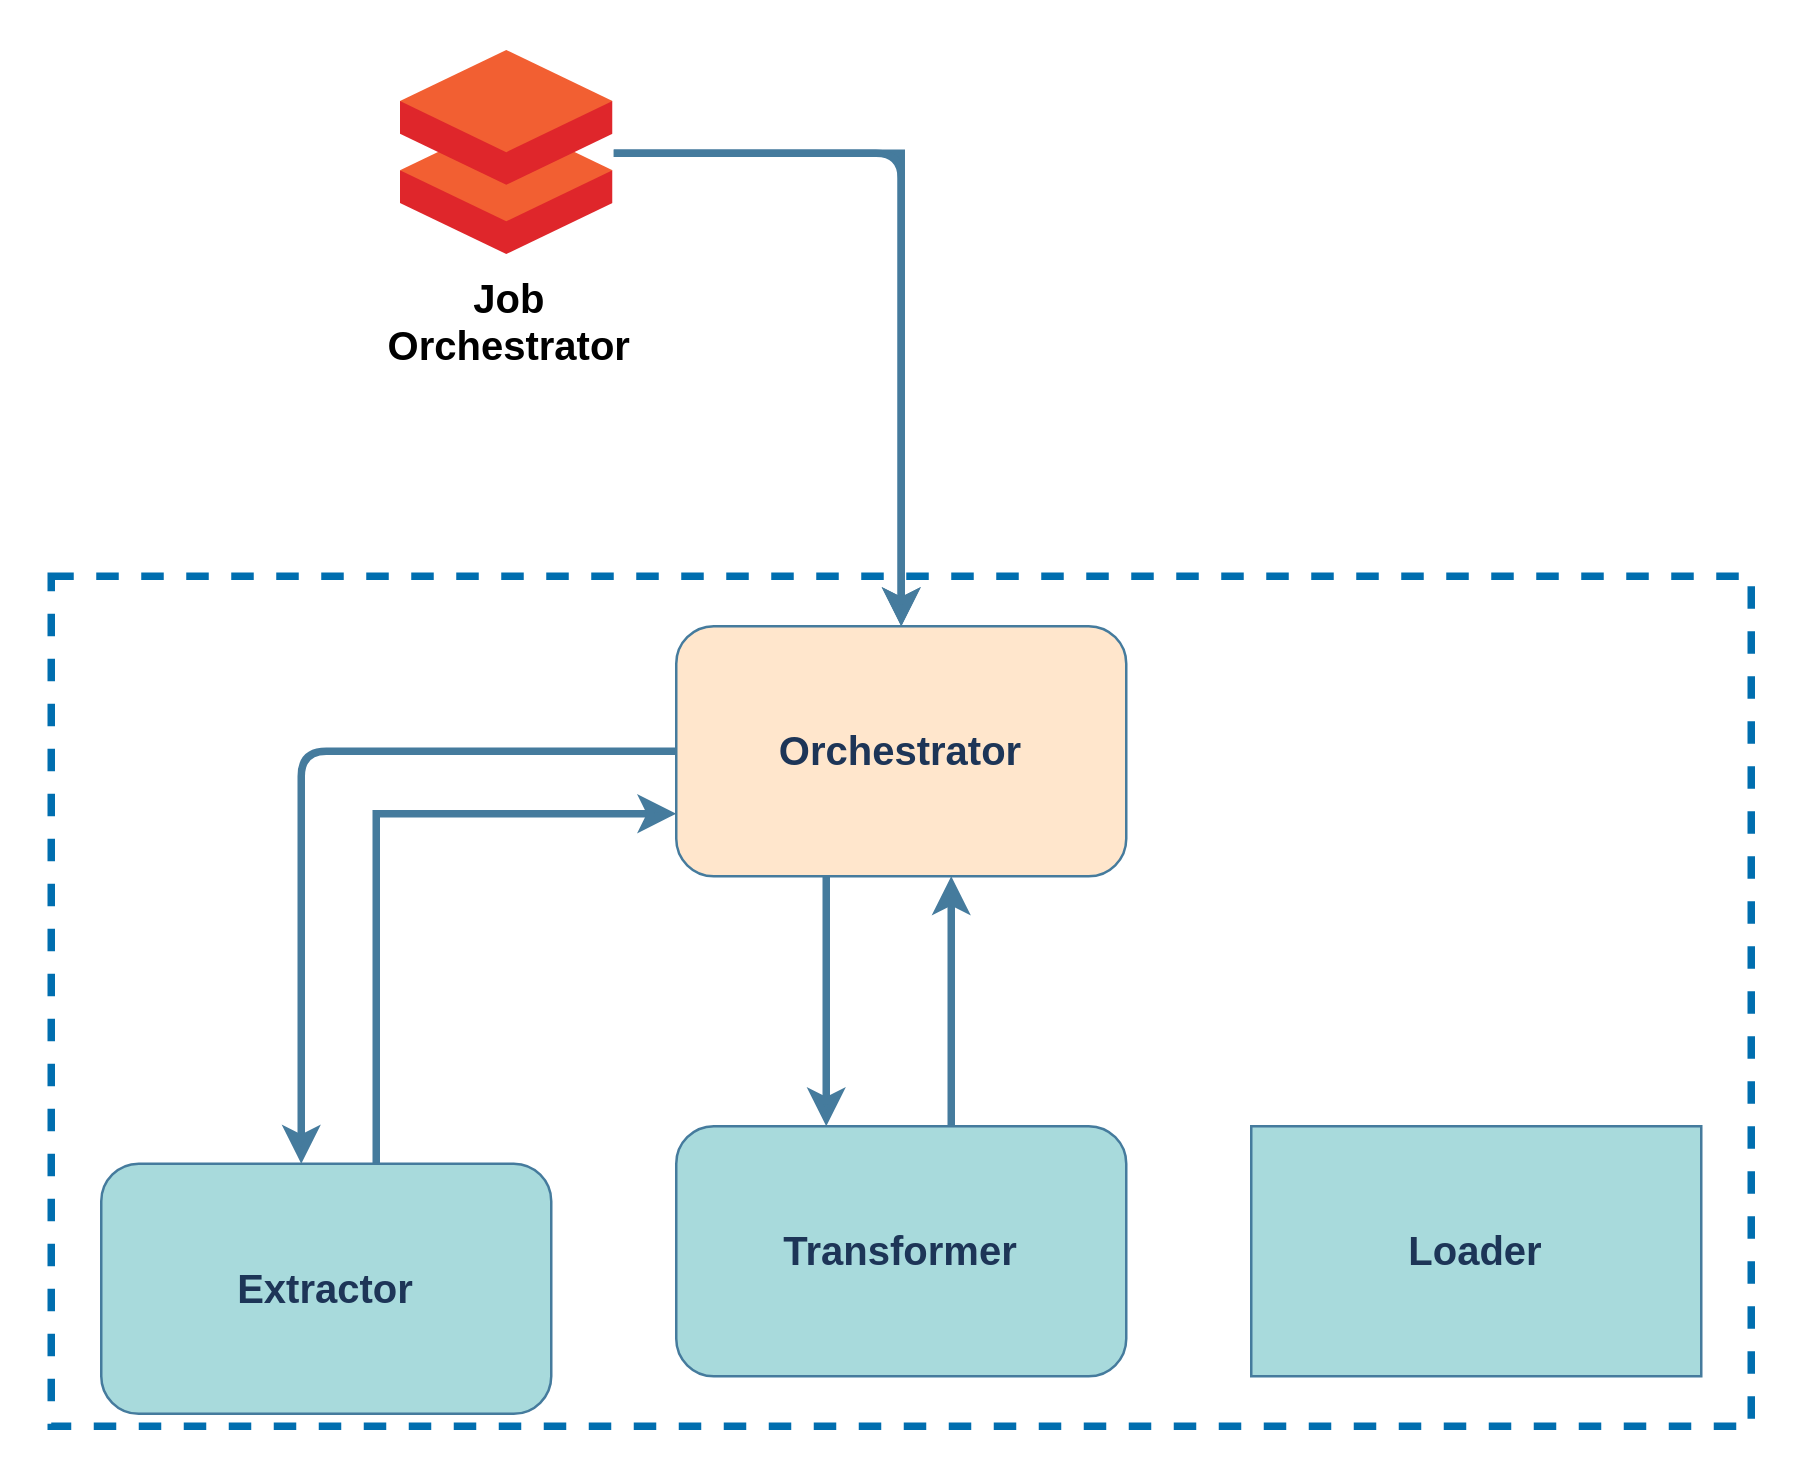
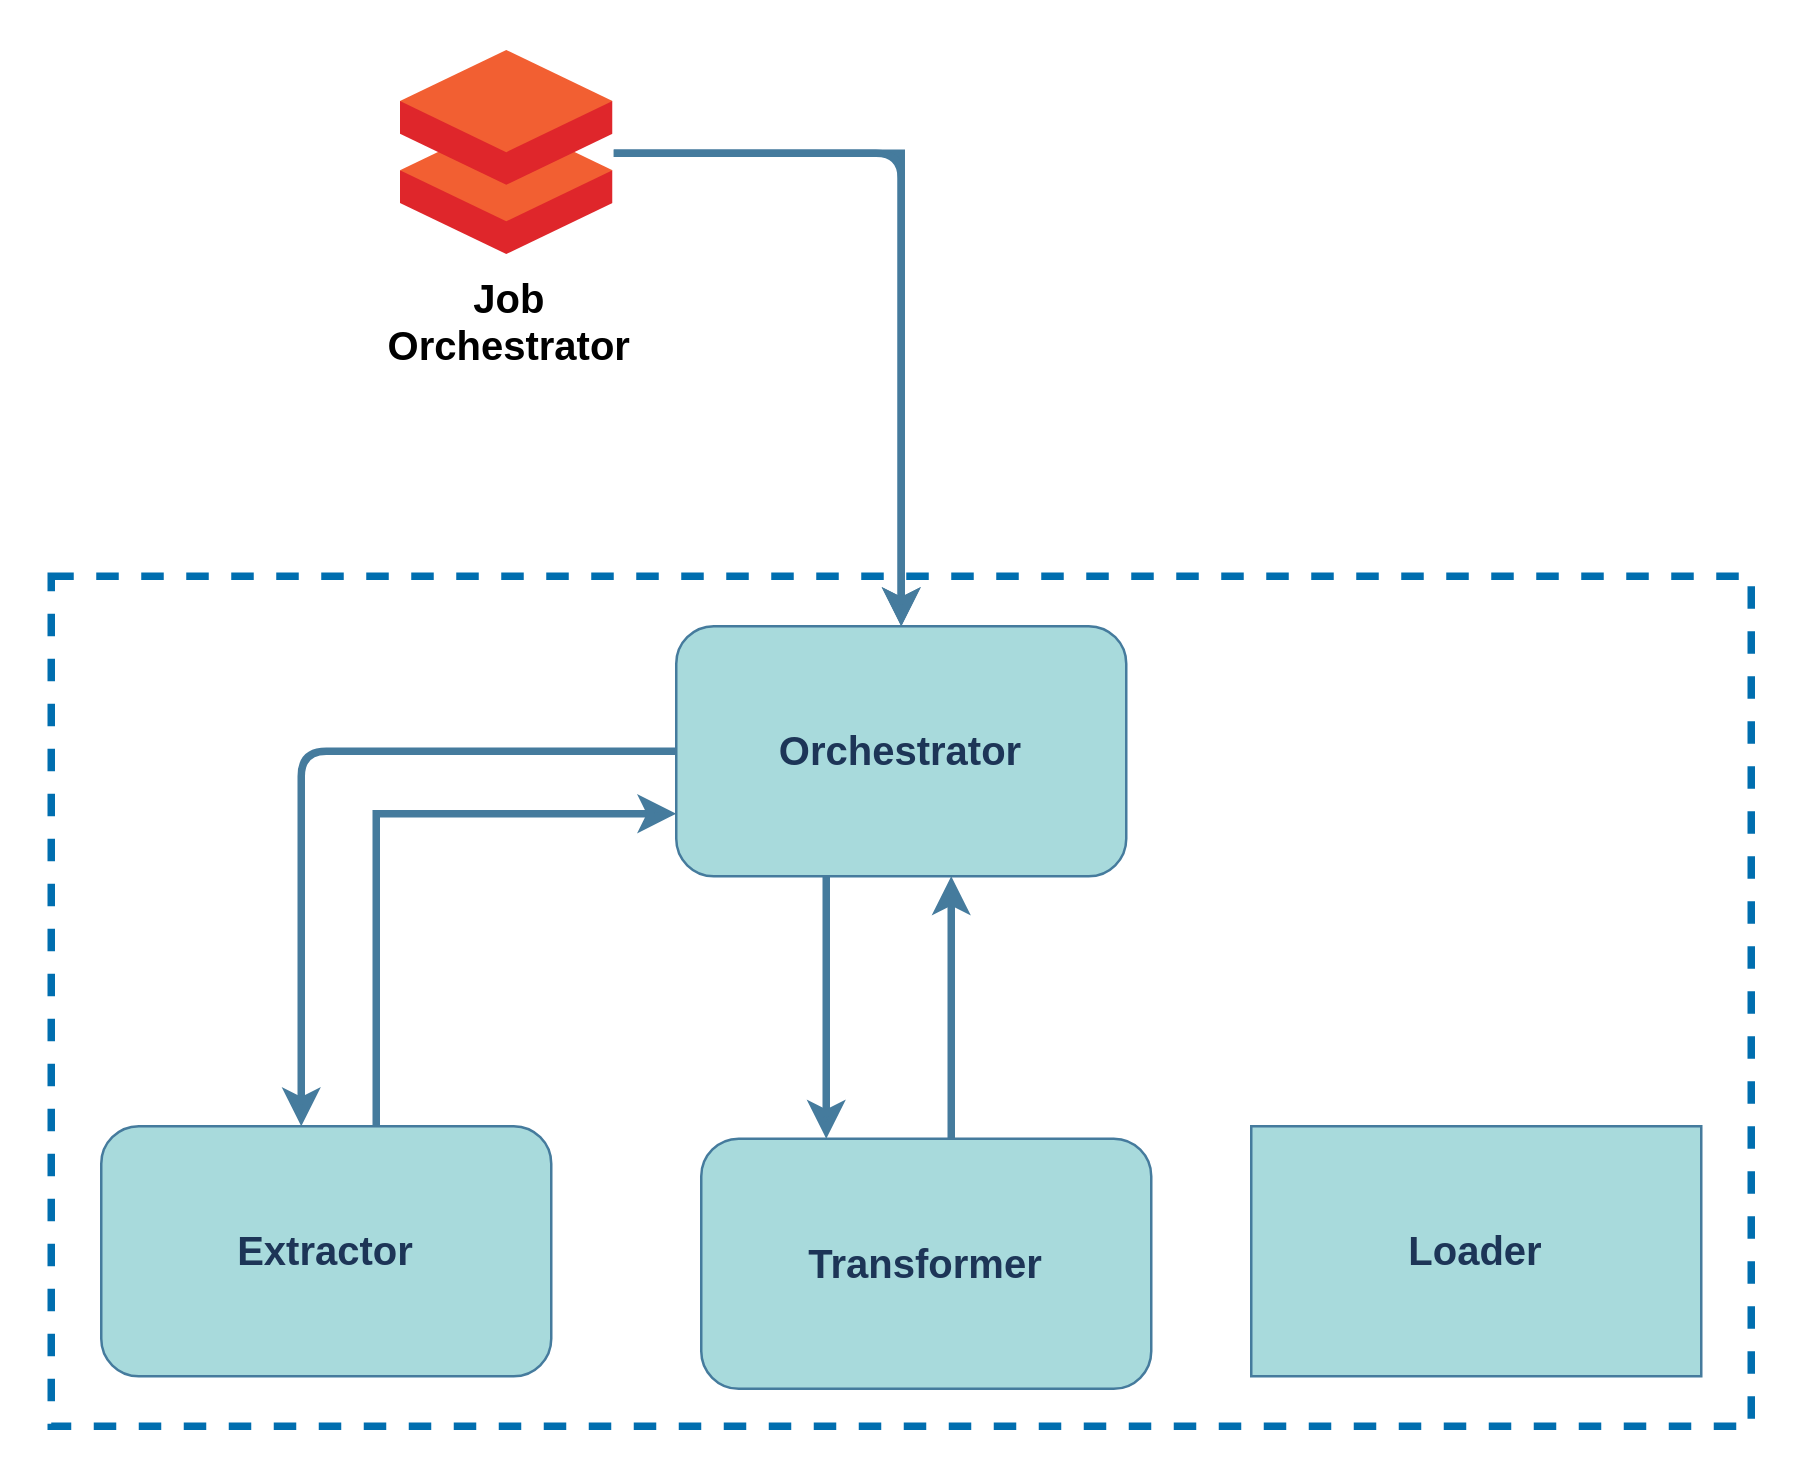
(901, 751) -> (901, 751)
(901, 1251) -> (926, 1264)
(326, 1289) -> (326, 1251)
